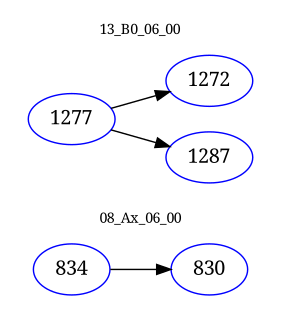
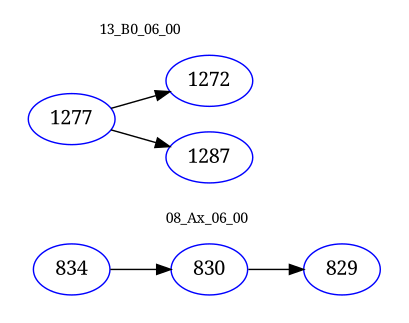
none -> (342, 269)
